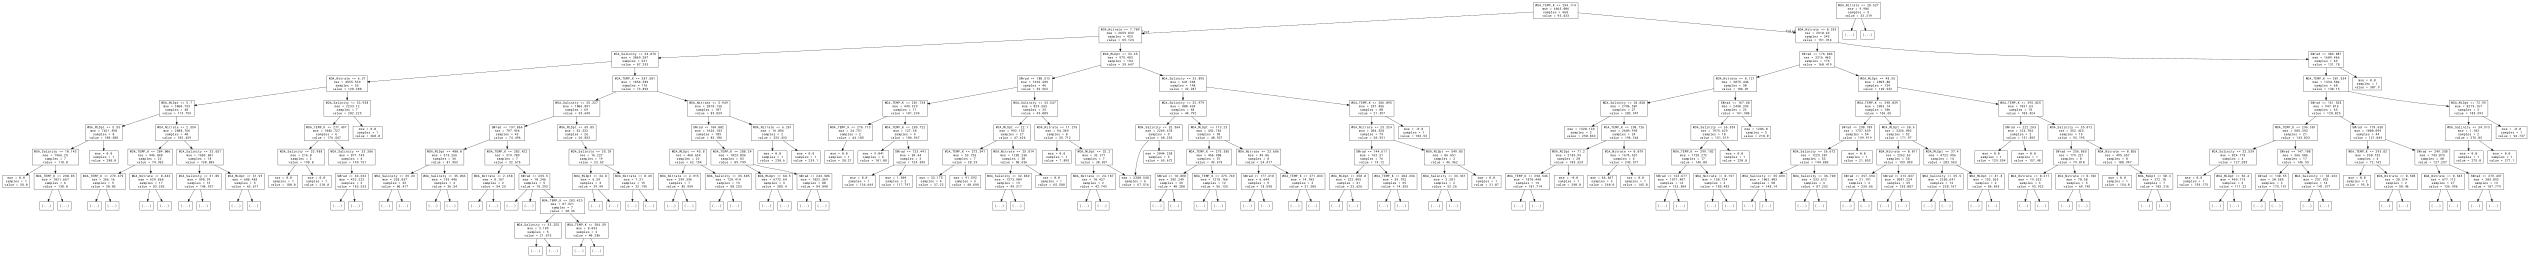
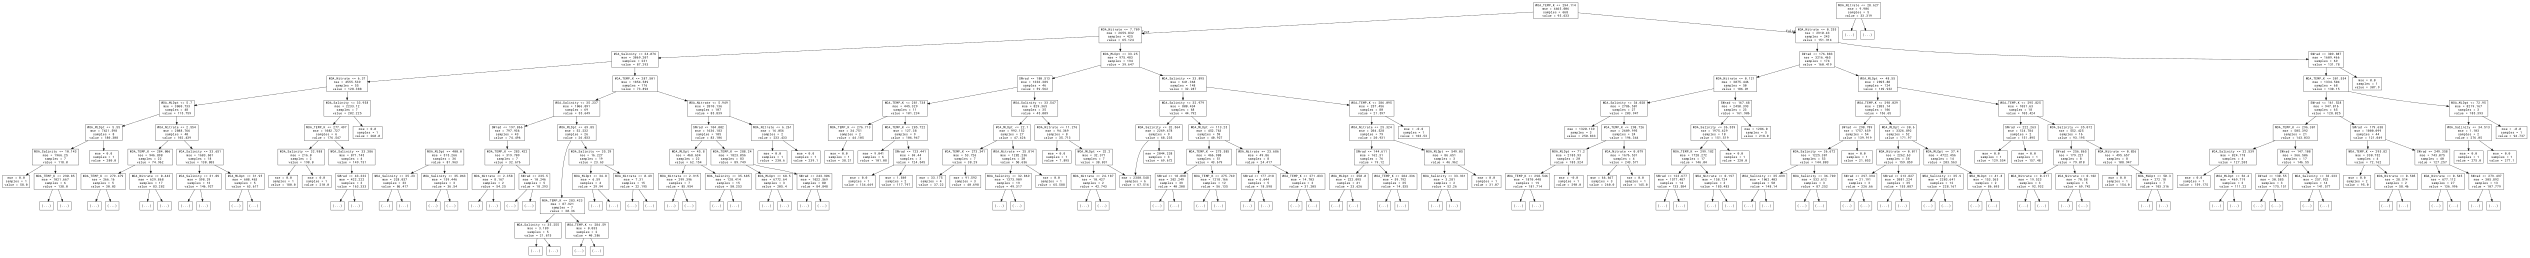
(478, 144) -> none
none -> (699, 144)
(548, 193) -> (563, 167)
